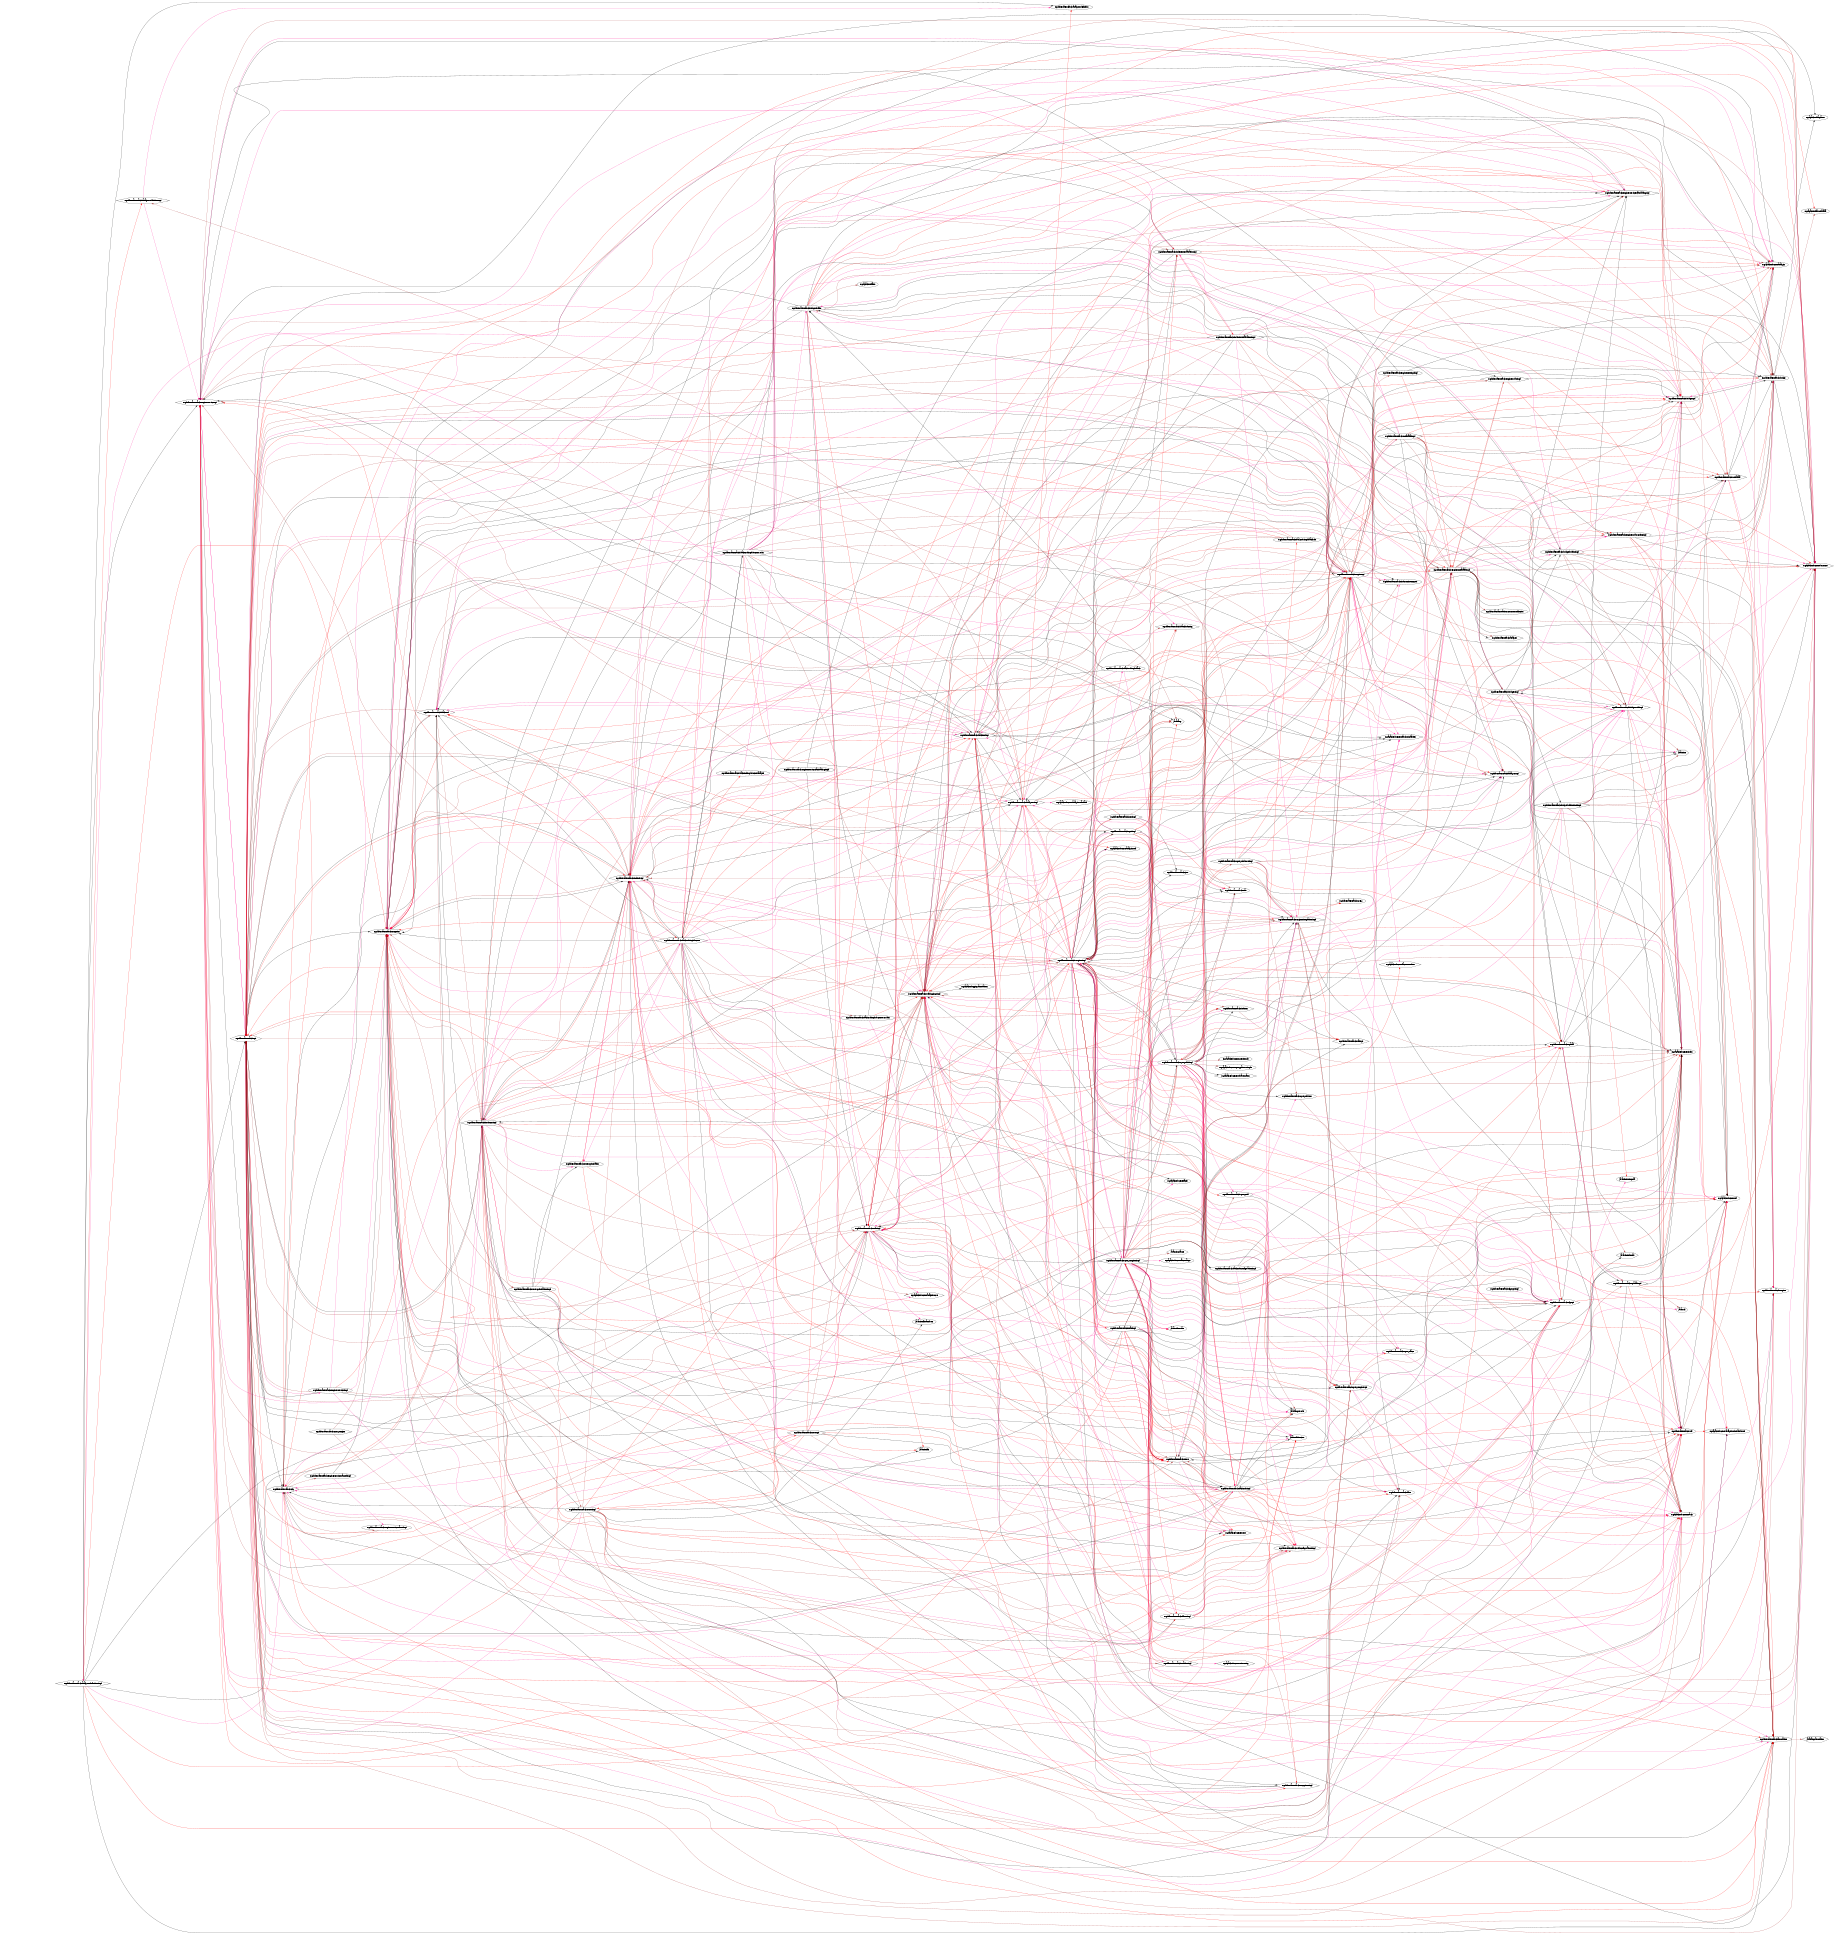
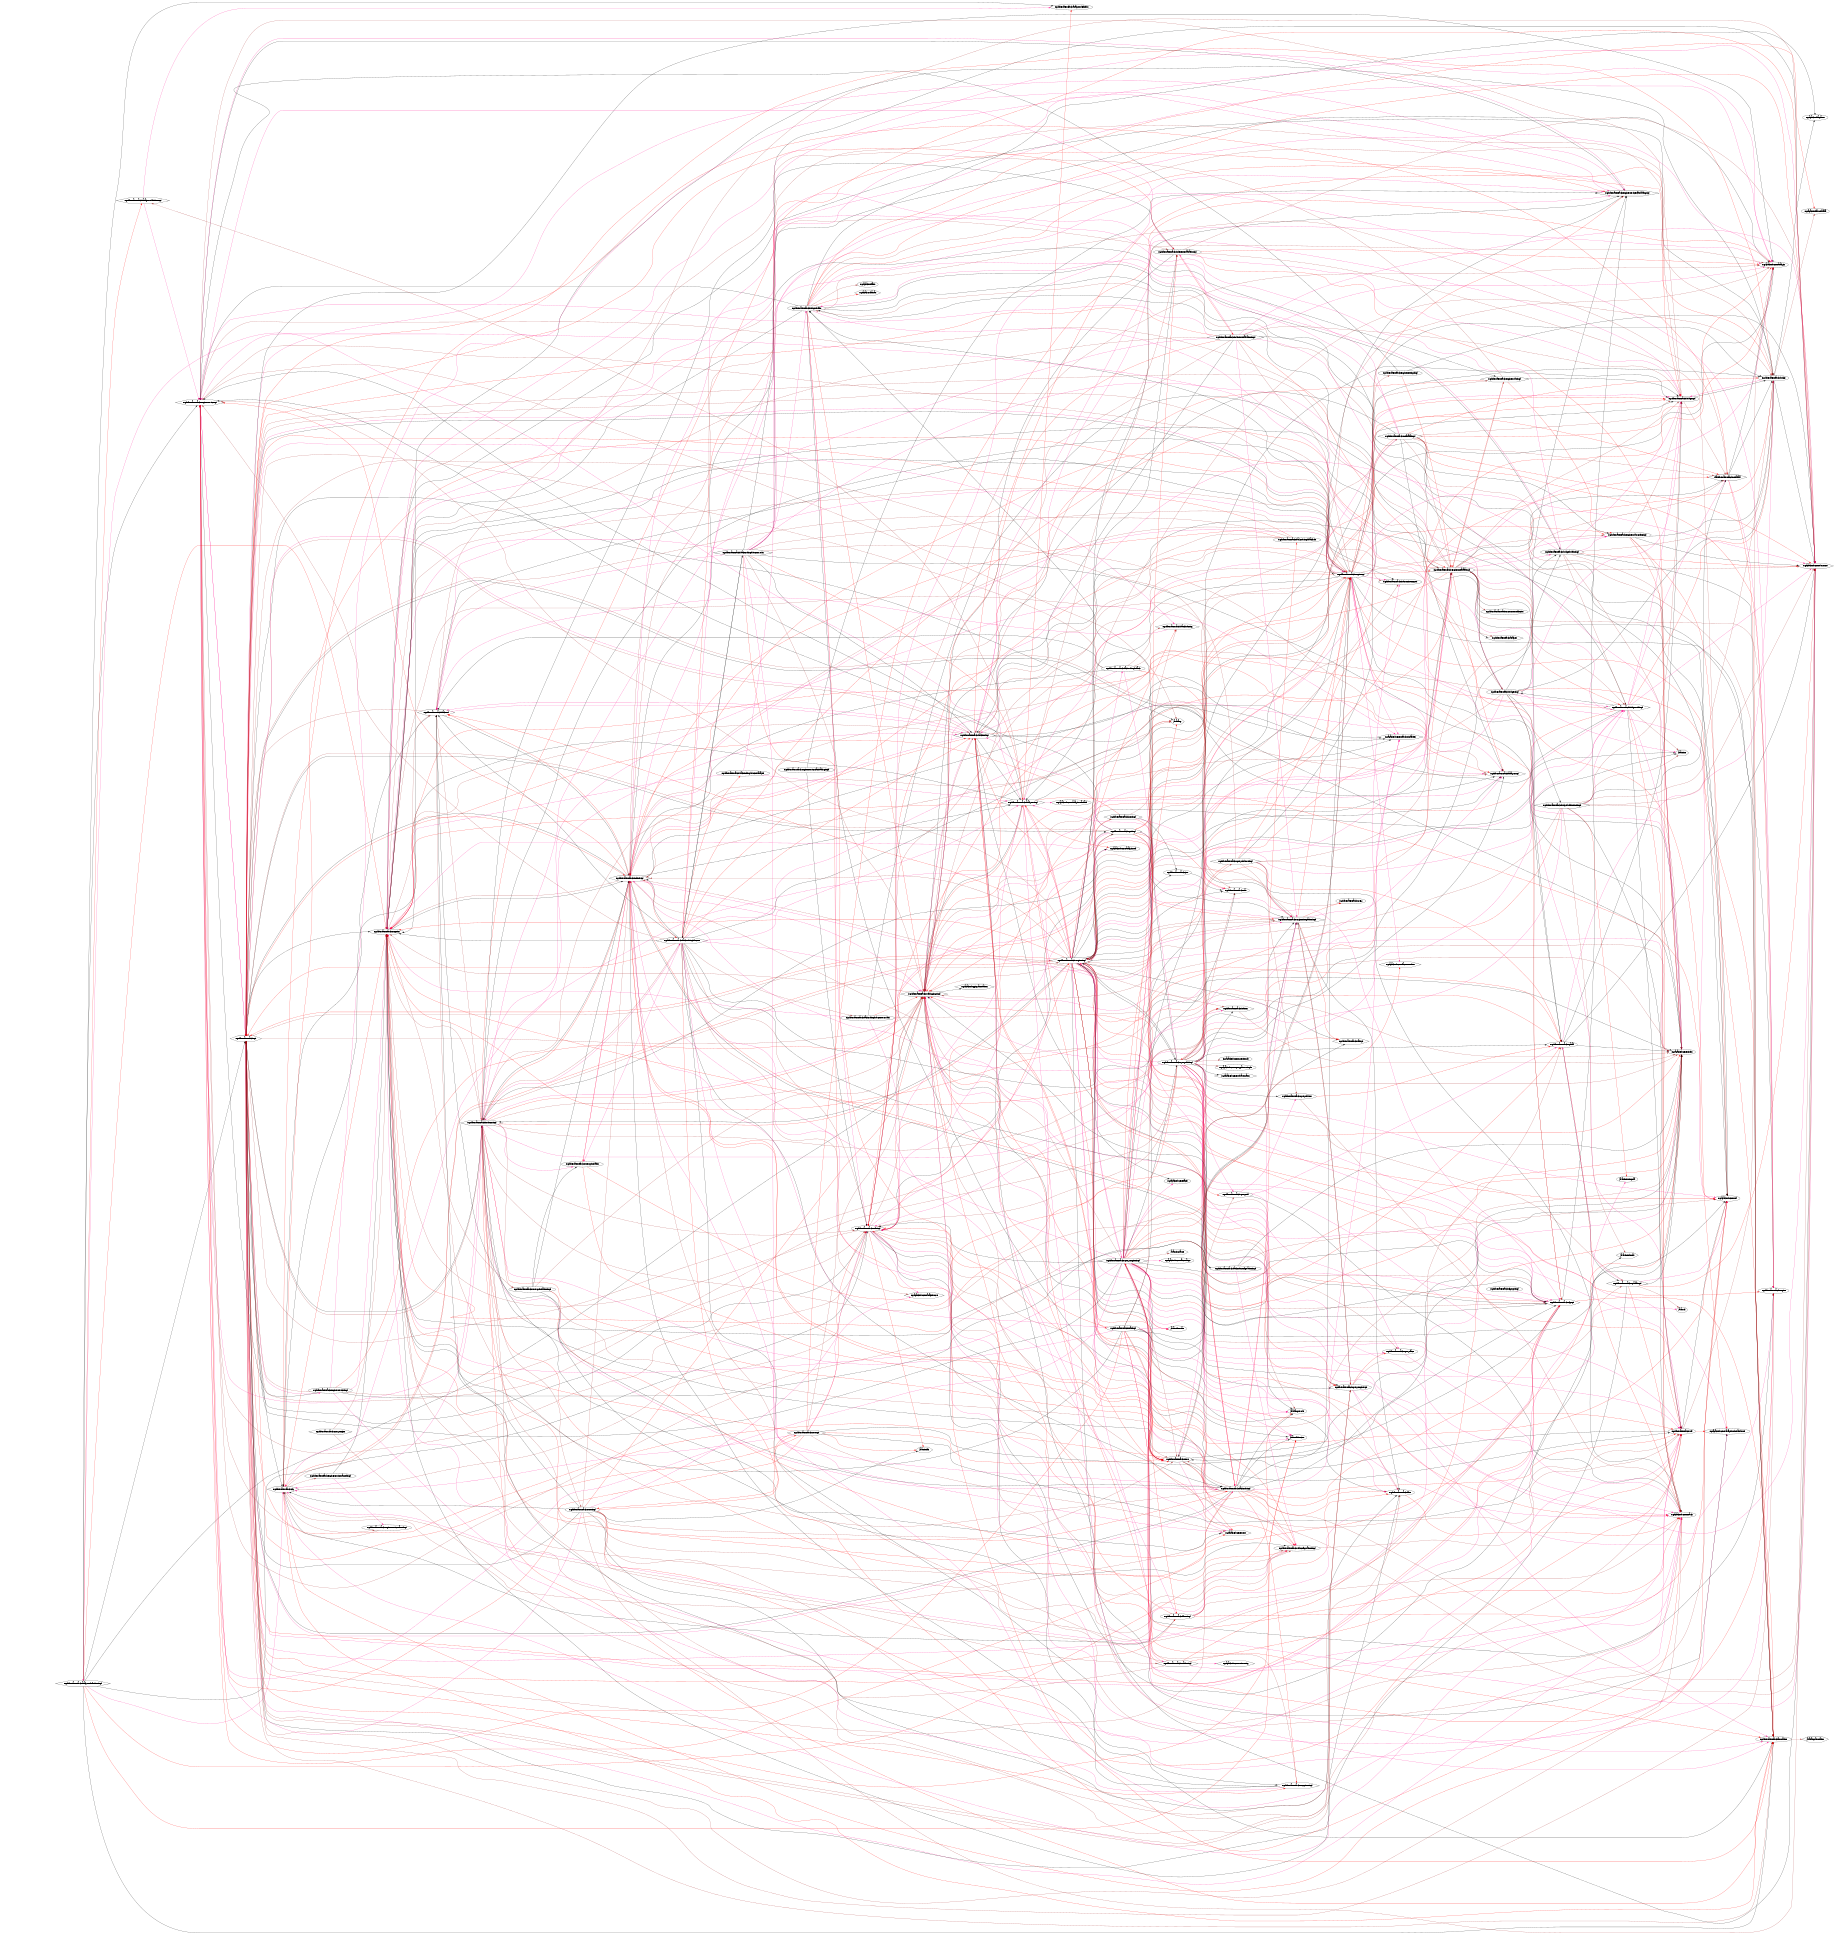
none -> (868, 293)
(1727, 477) -> (1727, 477)
(1579, 986) -> (1579, 986)
(924, 1322) -> none
